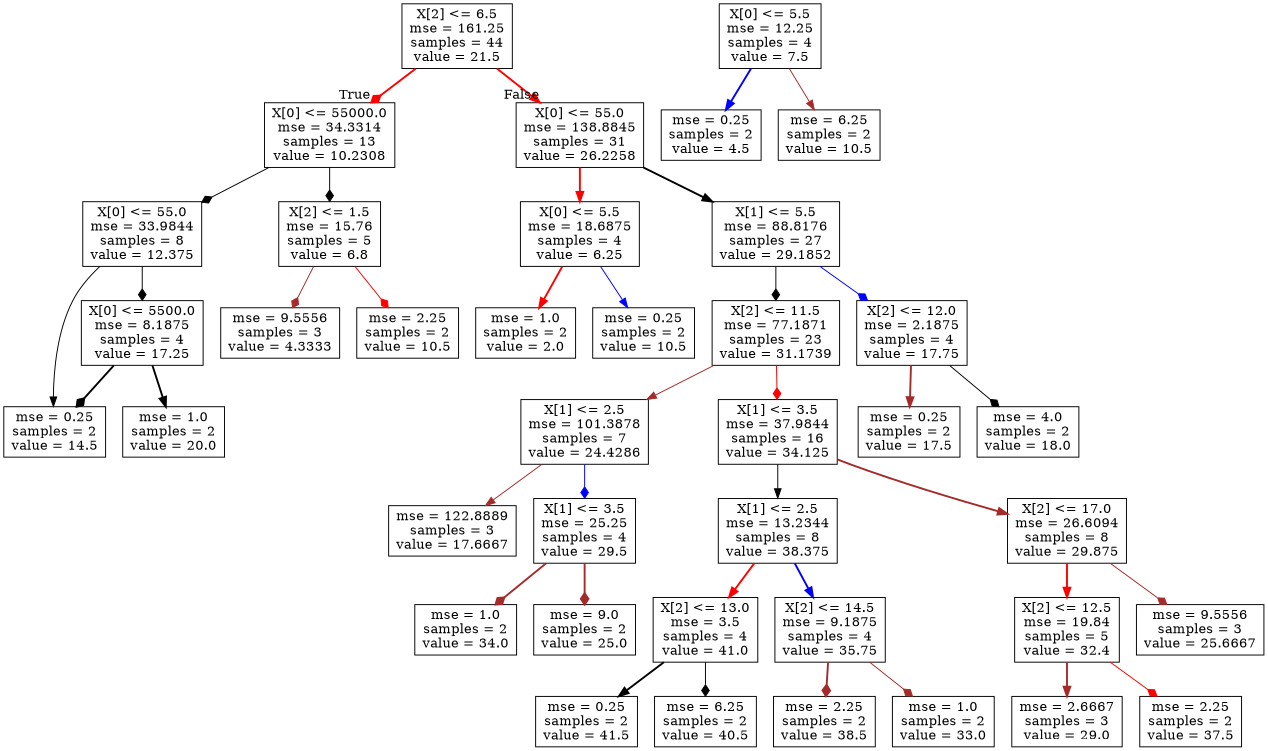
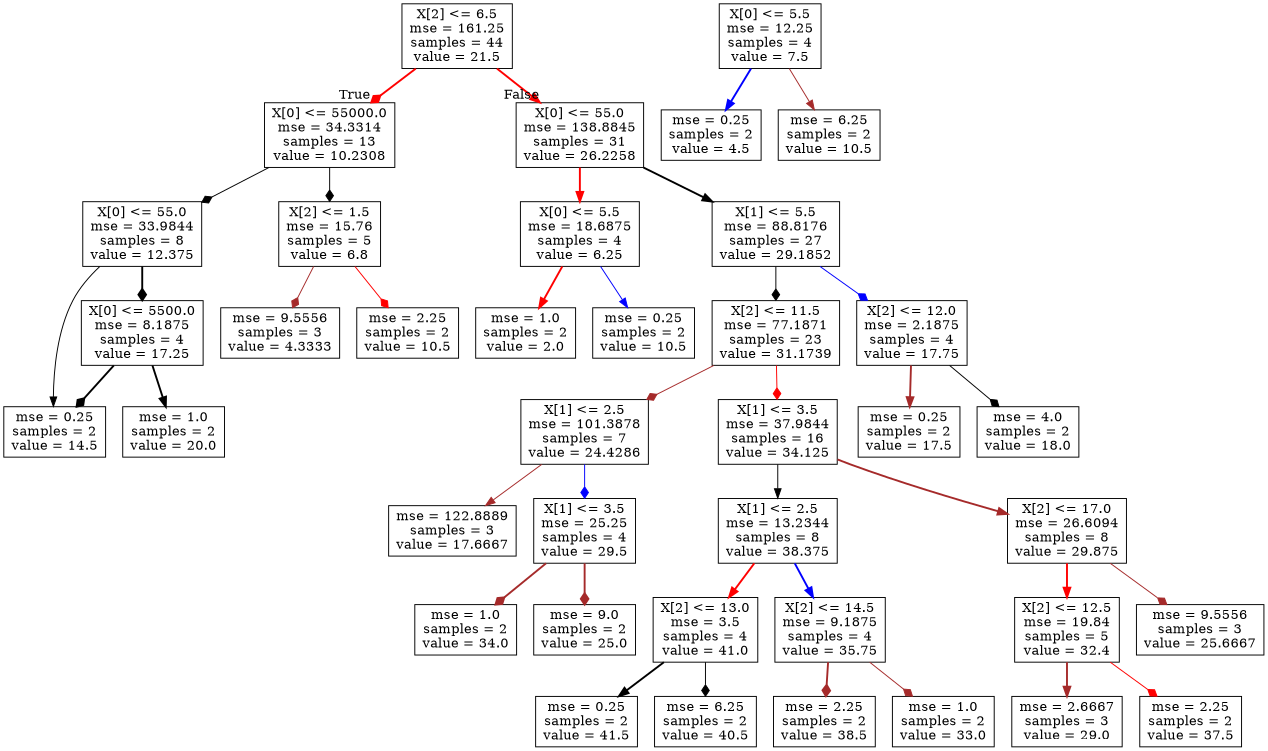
(142, 278) -> (142, 278)
(685, 380) -> (685, 380)
